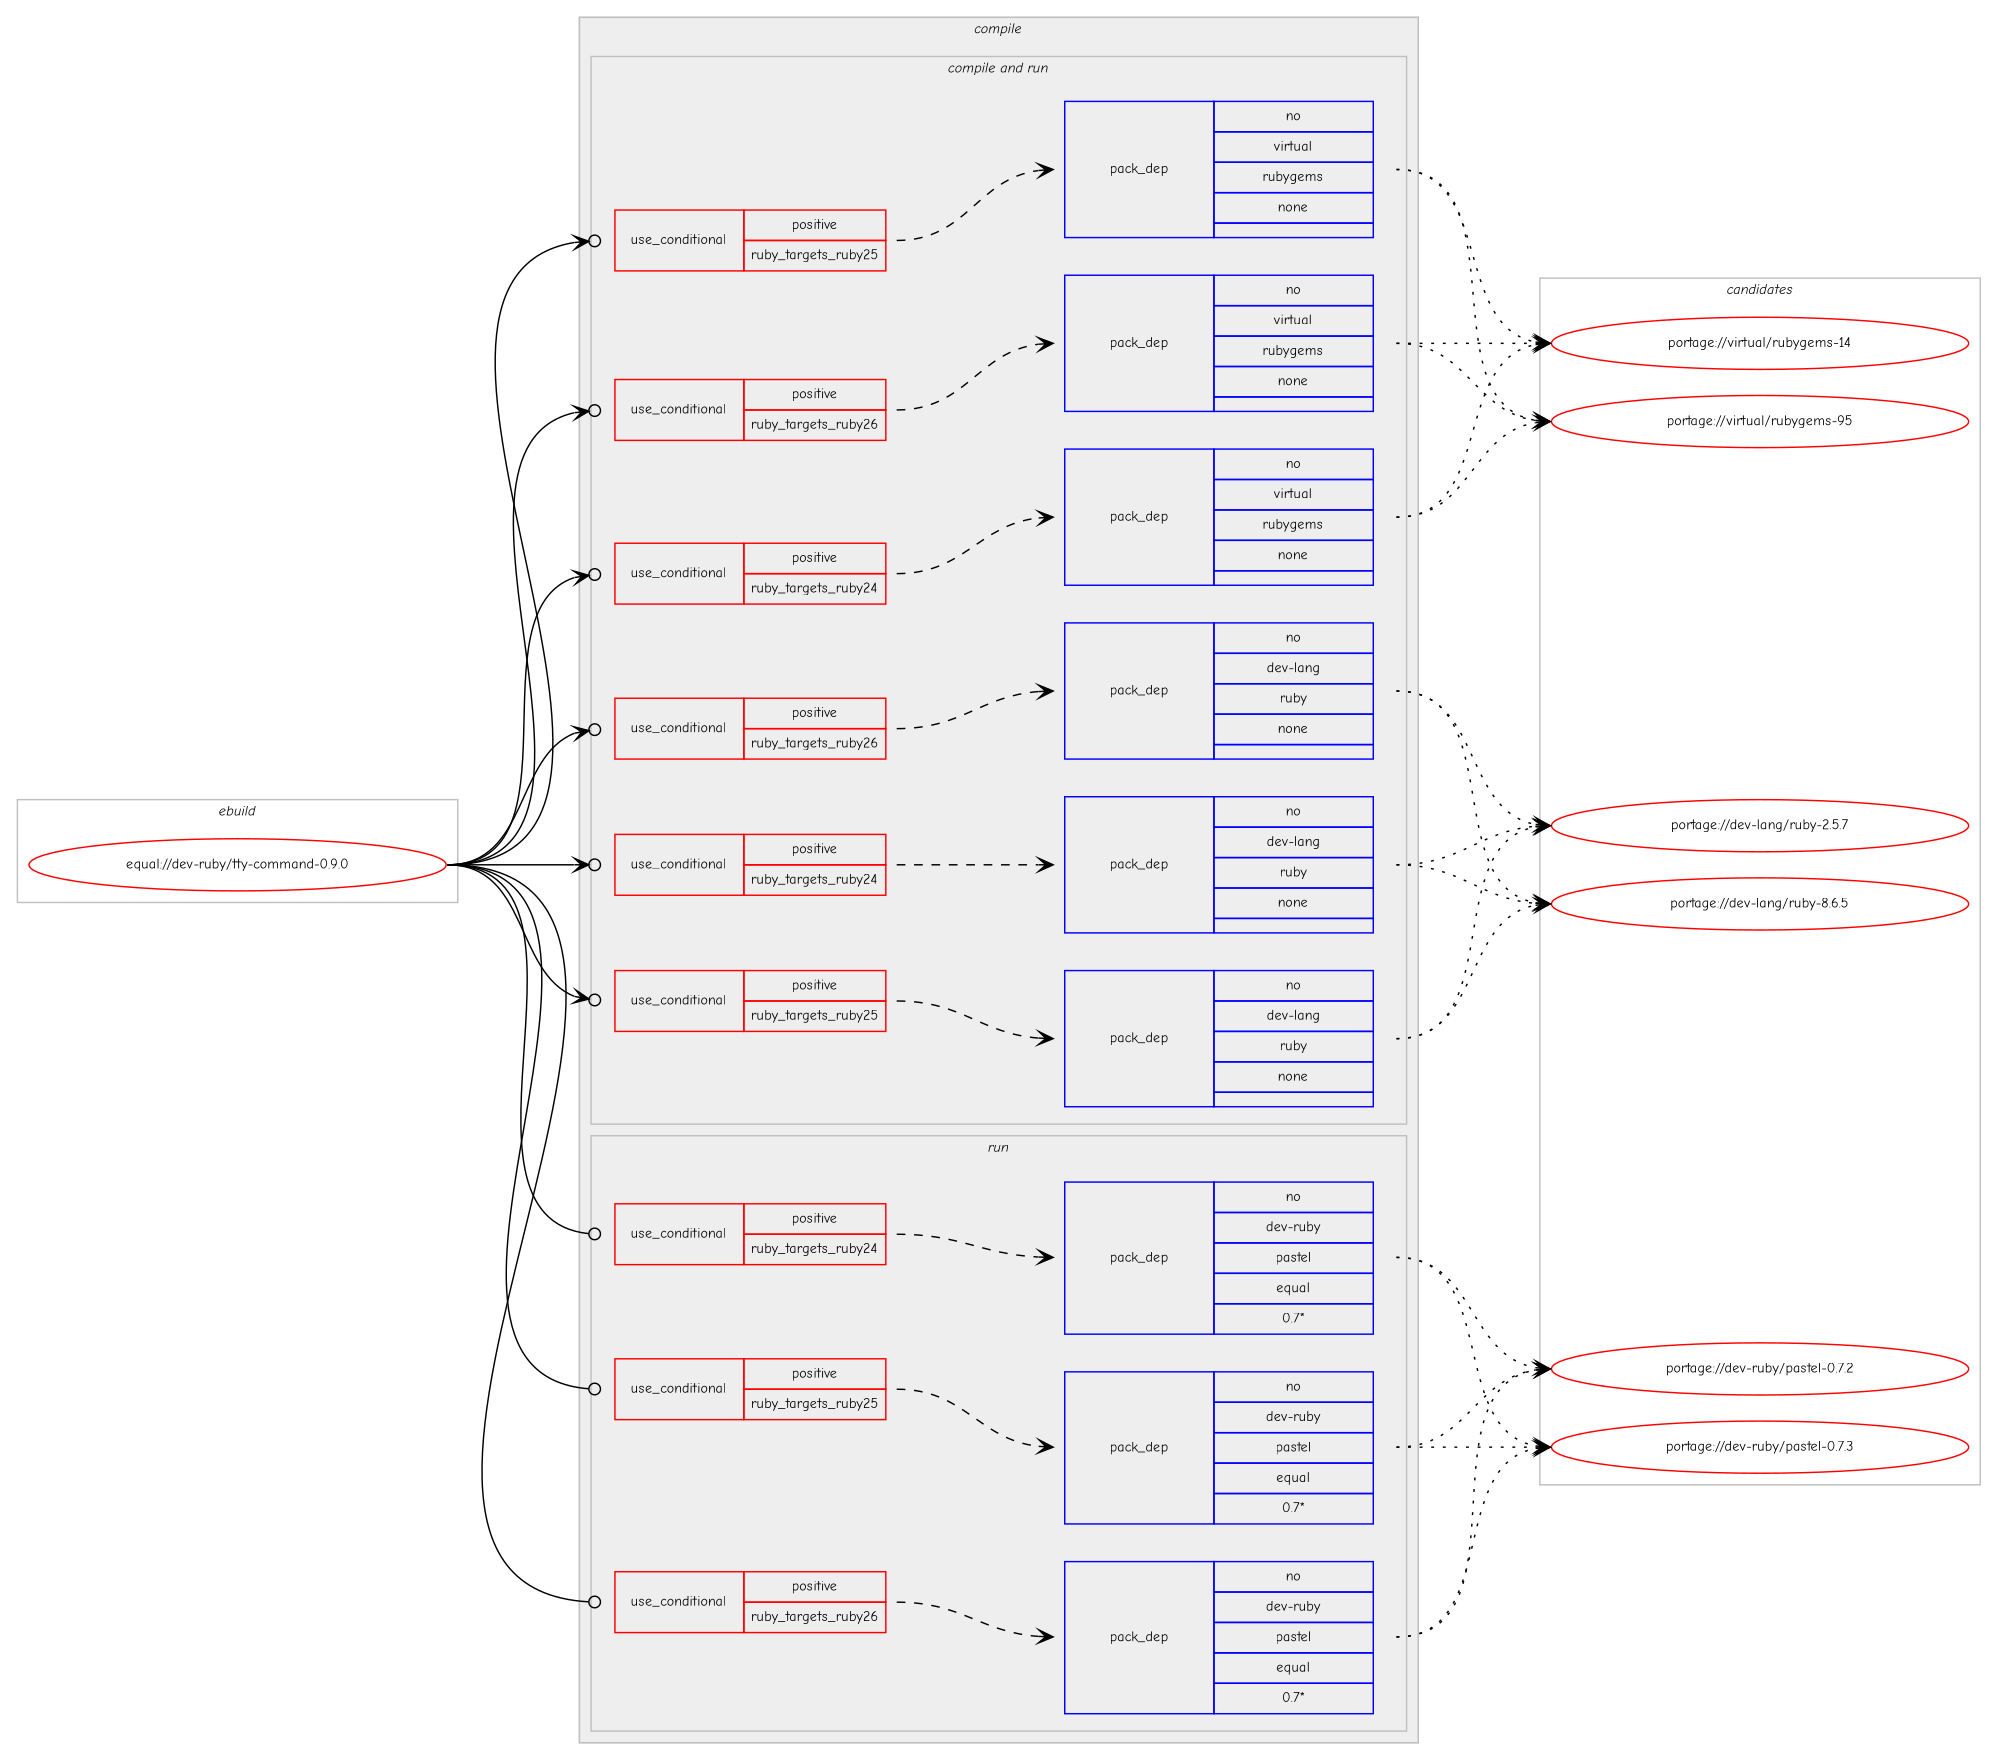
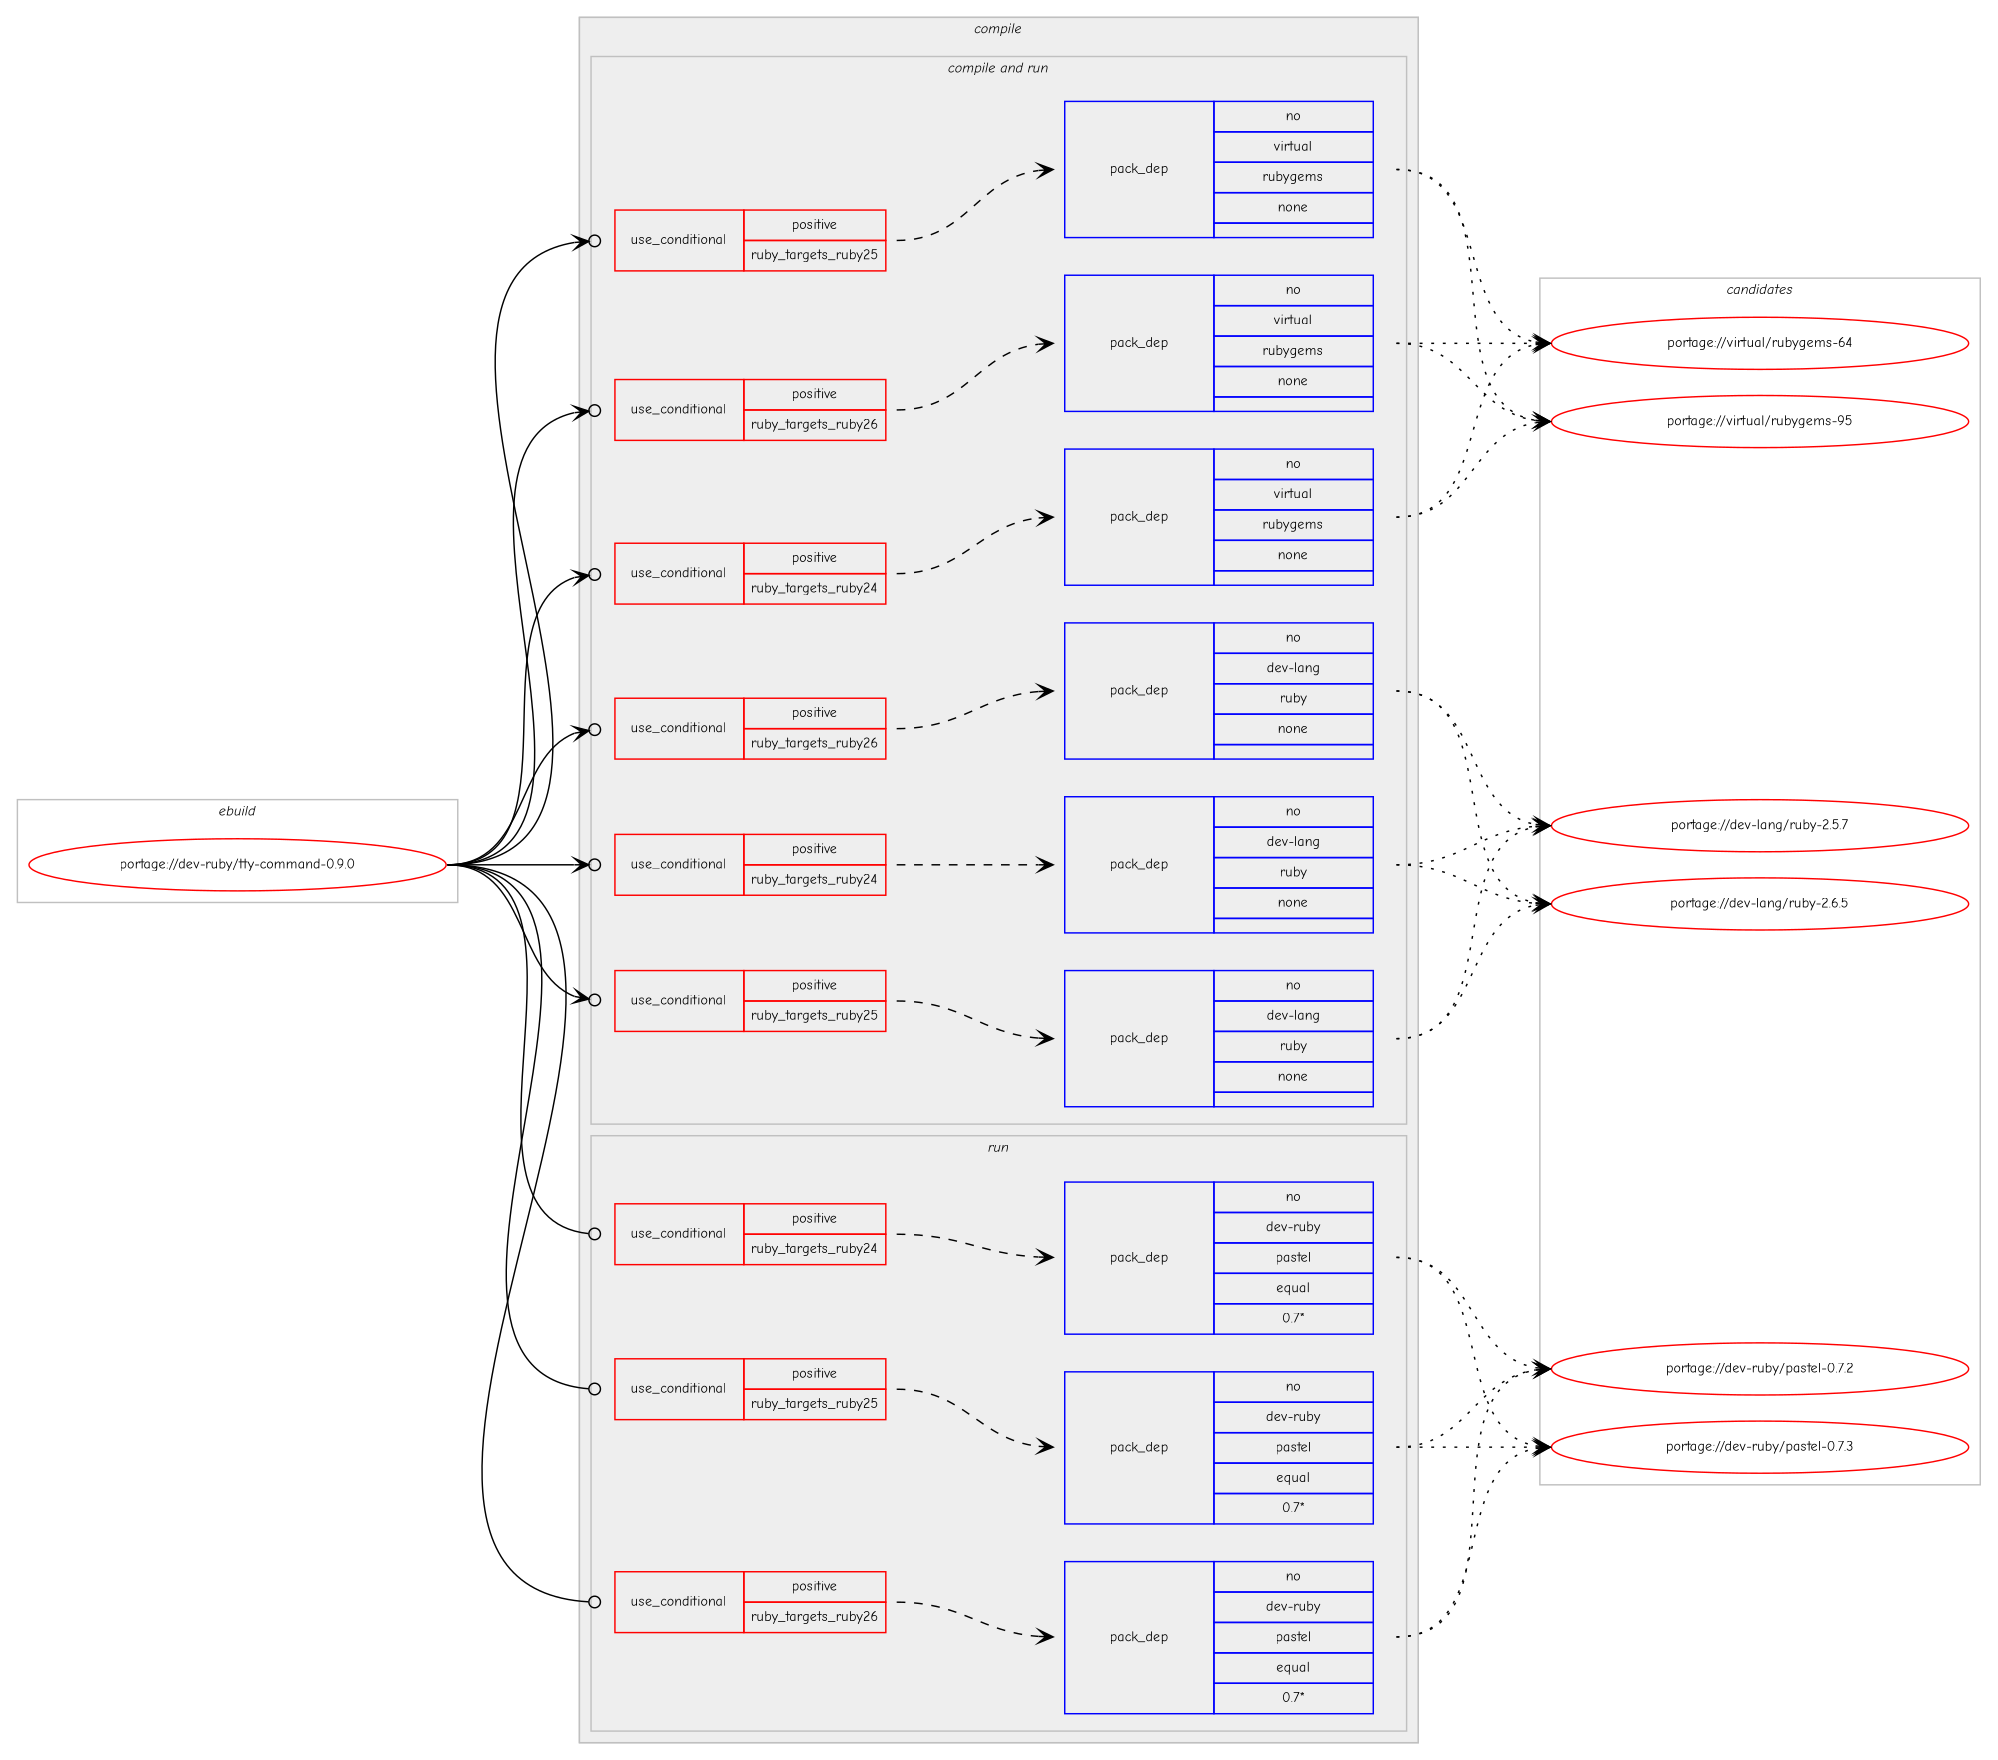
(1760, 343) -> (1760, 343)
(238, 865) -> (238, 865)
(1760, 904) -> (1760, 904)
